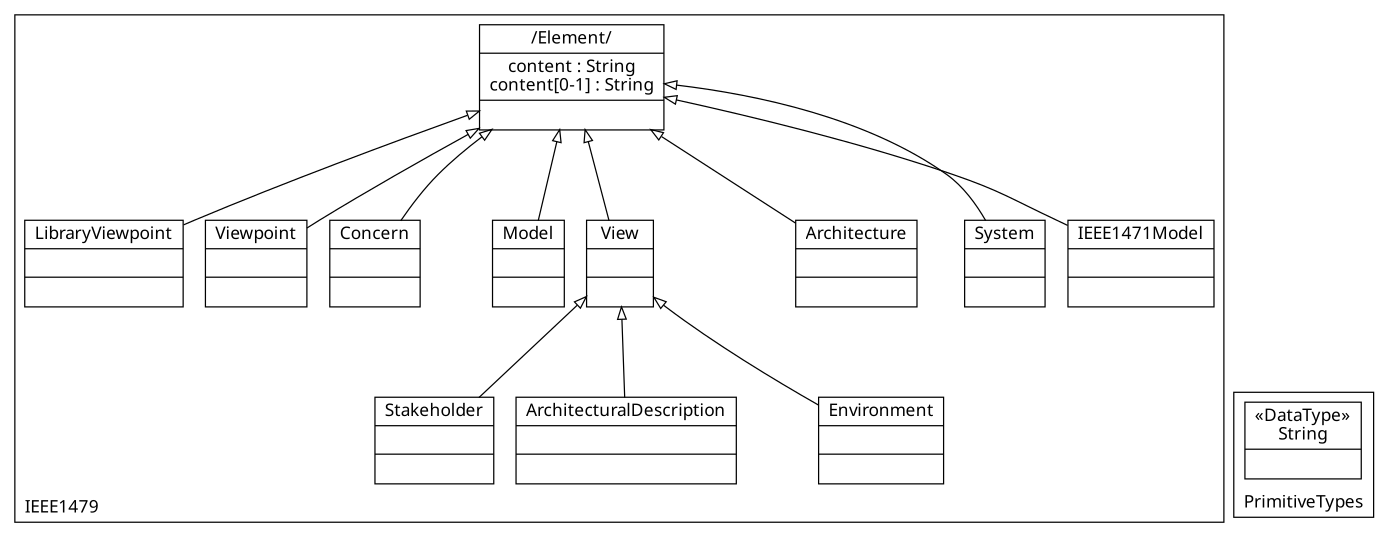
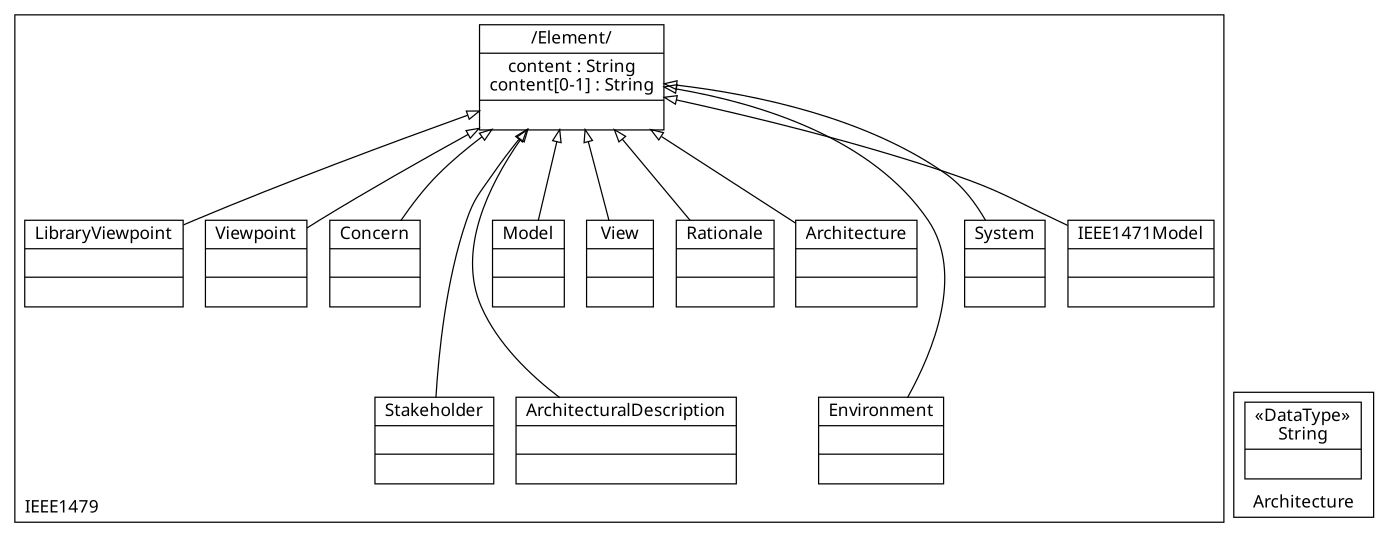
none -> (725, 264)
(528, 351) -> (455, 260)
(739, 357) -> (894, 182)
(623, 358) -> (474, 279)
(1304, 503) -> (1304, 503)
